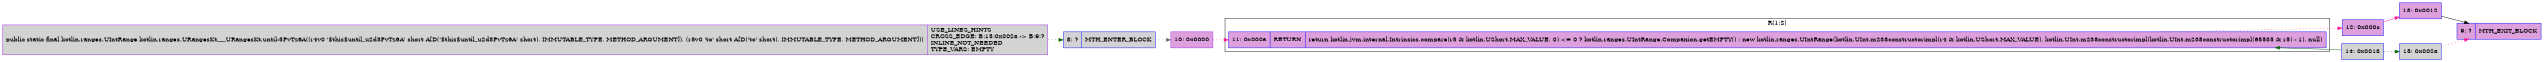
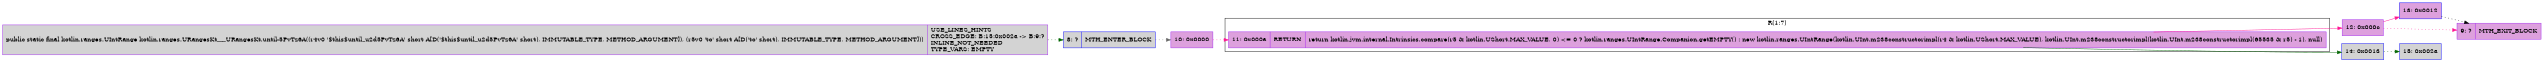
(2453, 19) -> (2453, 19)
(1777, 23) -> (1777, 23)
(2363, 28) -> (2363, 28)
(2246, 30) -> (2246, 30)
(2499, 31) -> (2499, 31)
(1777, 40) -> (1777, 40)
(2453, 43) -> (2418, 29)
(2311, 49) -> (2180, 51)
